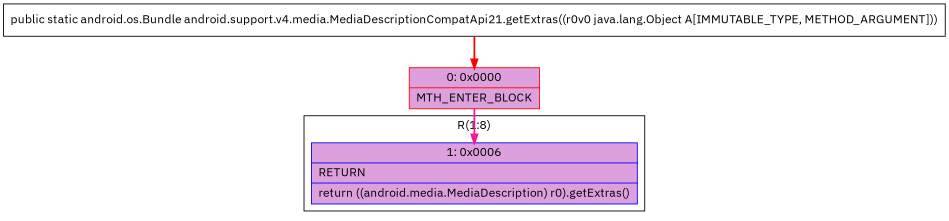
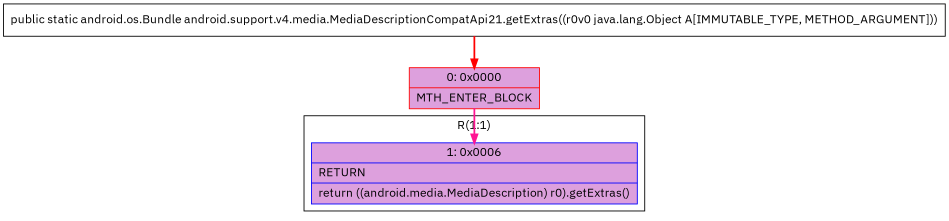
(474, 126) -> (474, 126)
